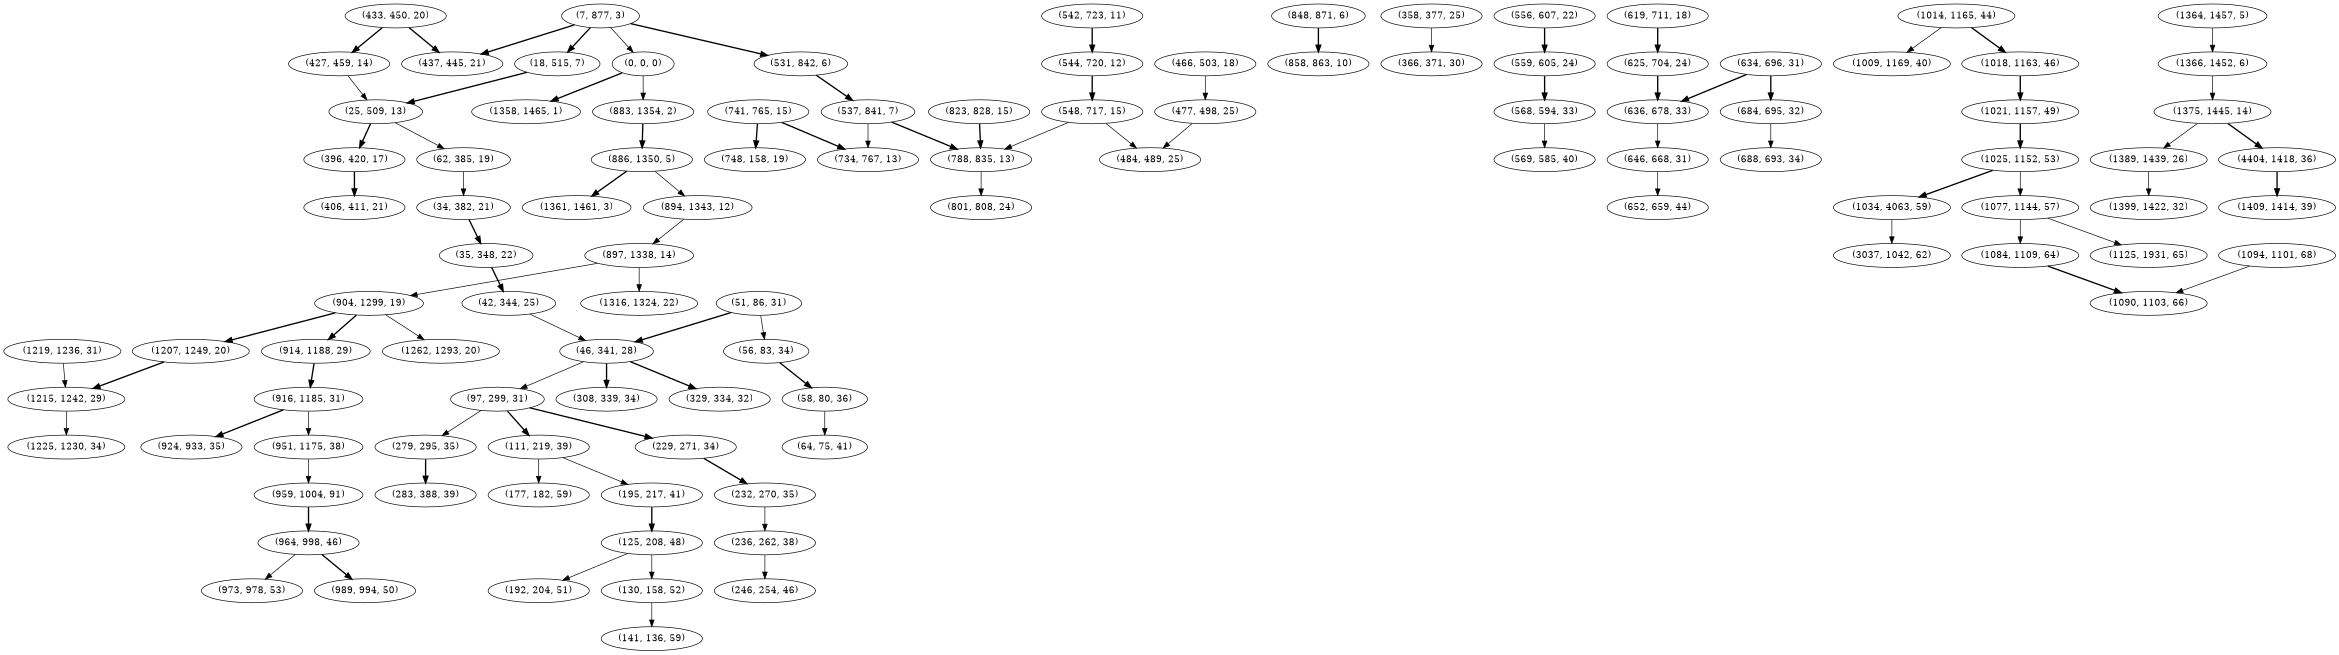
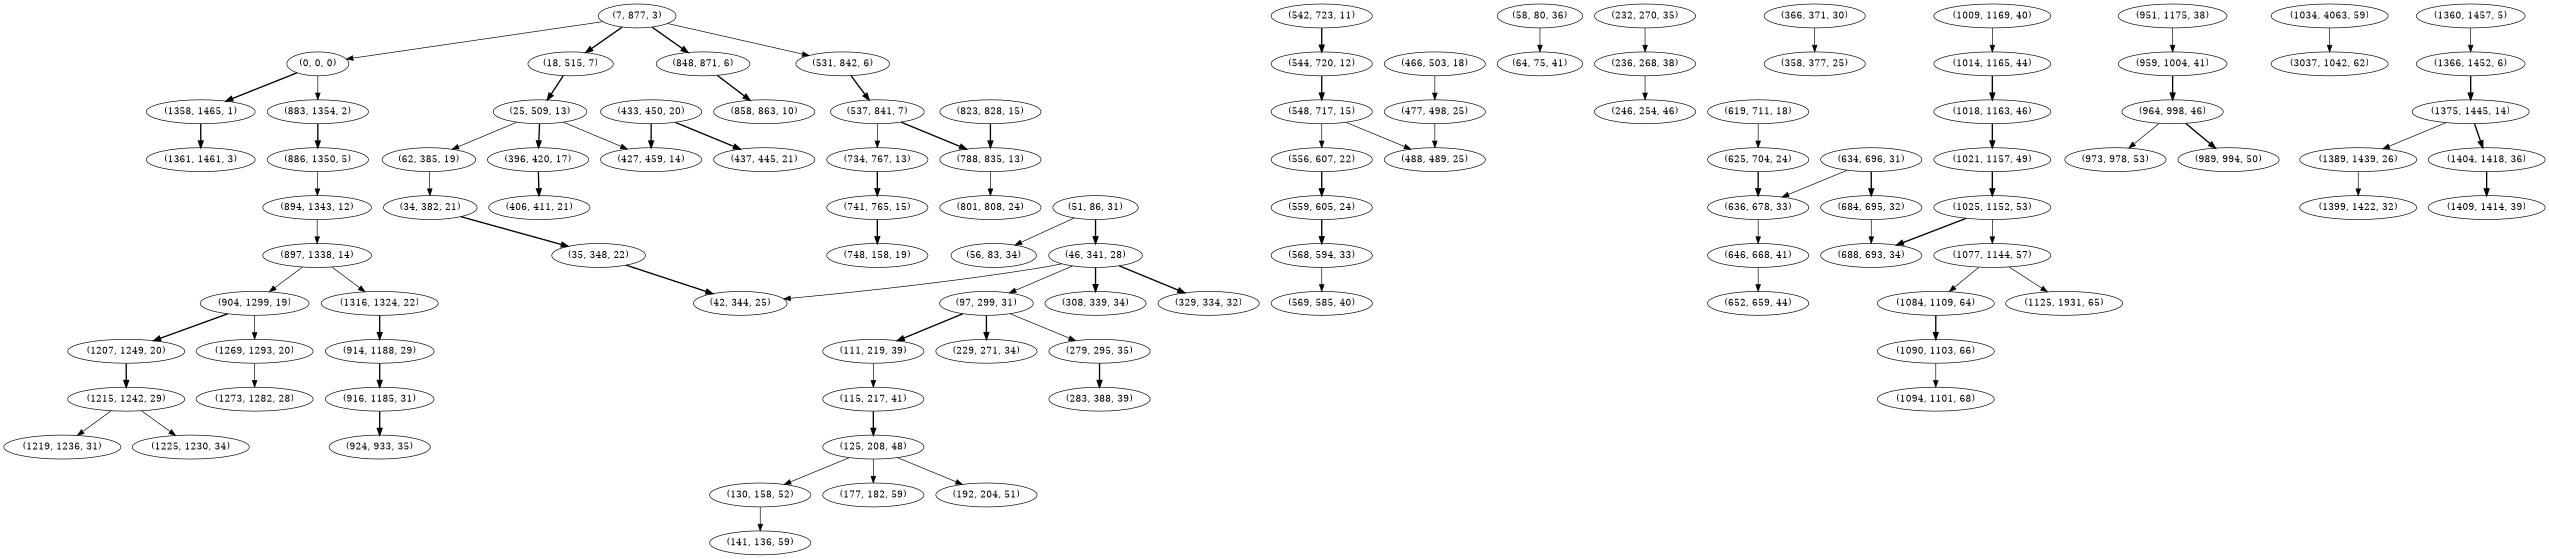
(2213, 16) -> (2471, 16)
(1431, 37) -> (1815, 37)
(1658, 37) -> (1758, 132)
(531, 38) -> (667, 38)
(1927, 38) -> (1992, 37)
(696, 39) -> (735, 39)
(355, 85) -> (592, 134)
(2213, 85) -> (2471, 85)
(1717, 87) -> (1818, 182)
(810, 134) -> (877, 180)
(1040, 134) -> (1322, 132)
(1150, 160) -> (1435, 160)
(1658, 160) -> (1758, 255)
(2277, 160) -> (2487, 160)
(612, 182) -> (201, 132)
(1959, 182) -> (1935, 230)
(2216, 278) -> (1936, 372)
(345, 325) -> (380, 324)
(555, 326) -> (927, 284)
(441, 351) -> (255, 351)
(64, 372) -> (97, 421)
(793, 373) -> none
none -> (255, 399)
(309, 420) -> none
(539, 468) -> (873, 468)
(722, 469) -> none
(309, 495) -> (2173, 64)
(652, 495) -> (873, 399)
(765, 543) -> (1645, 64)
